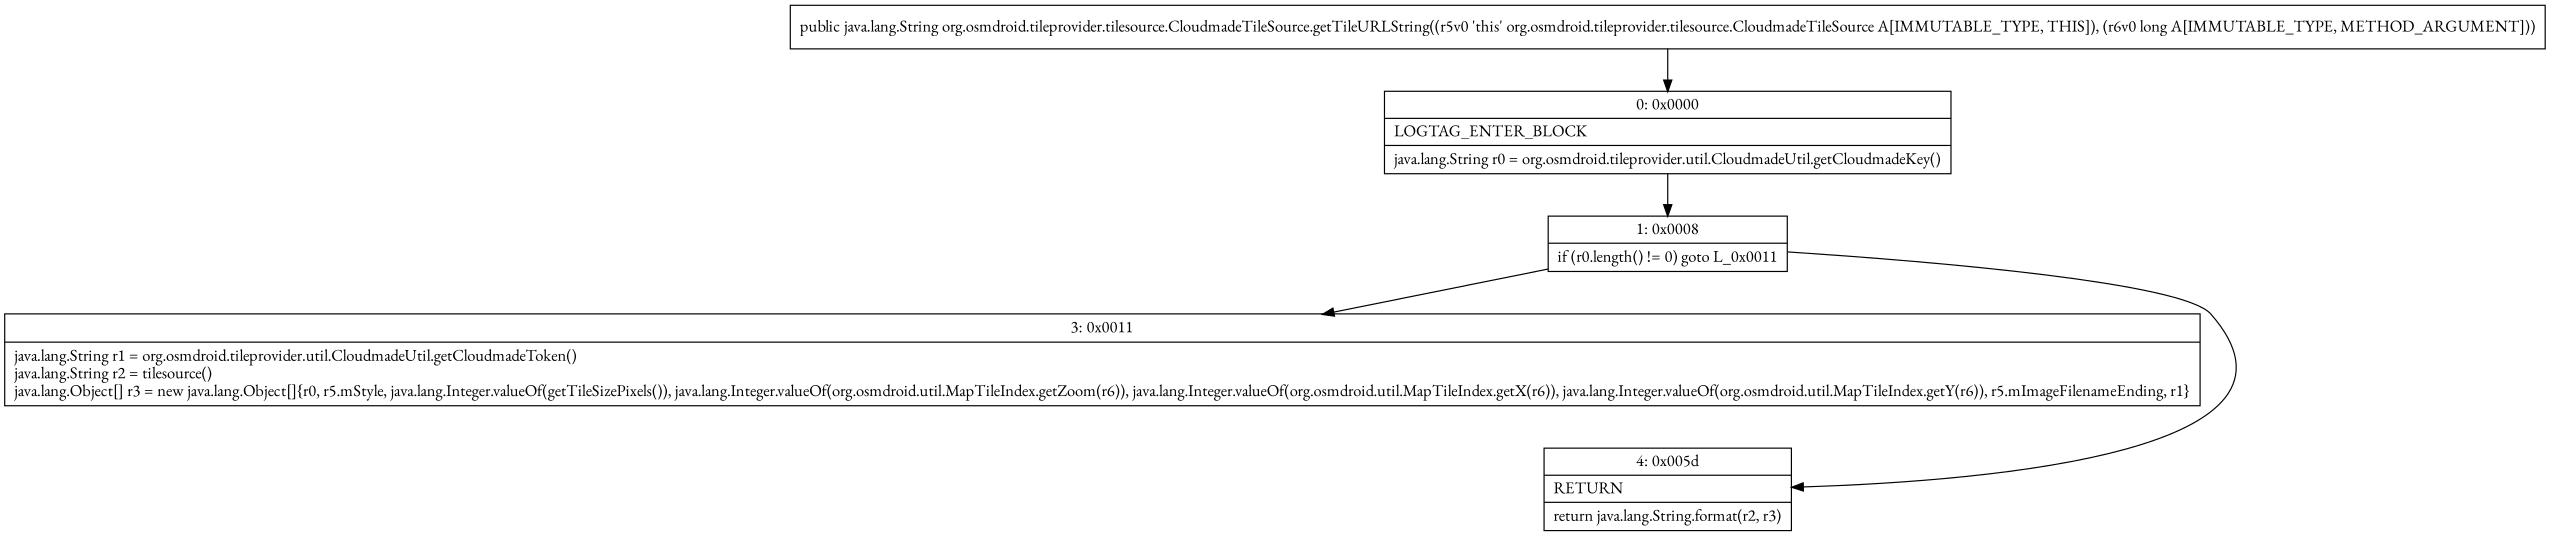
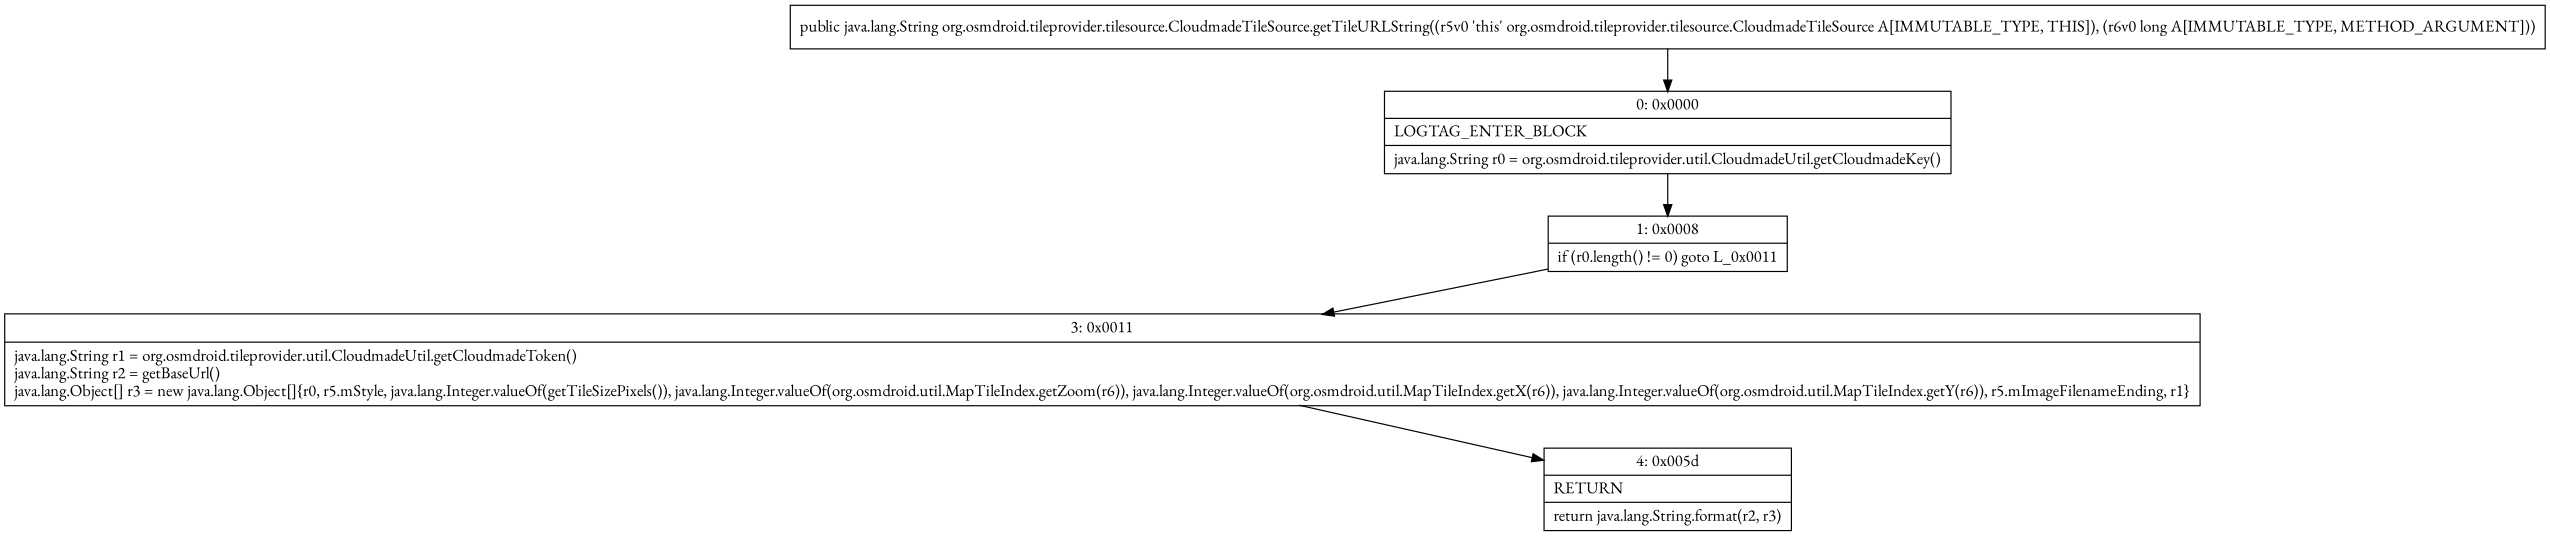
(2234, 358) -> (1416, 431)
(114, 373) -> (117, 373)
